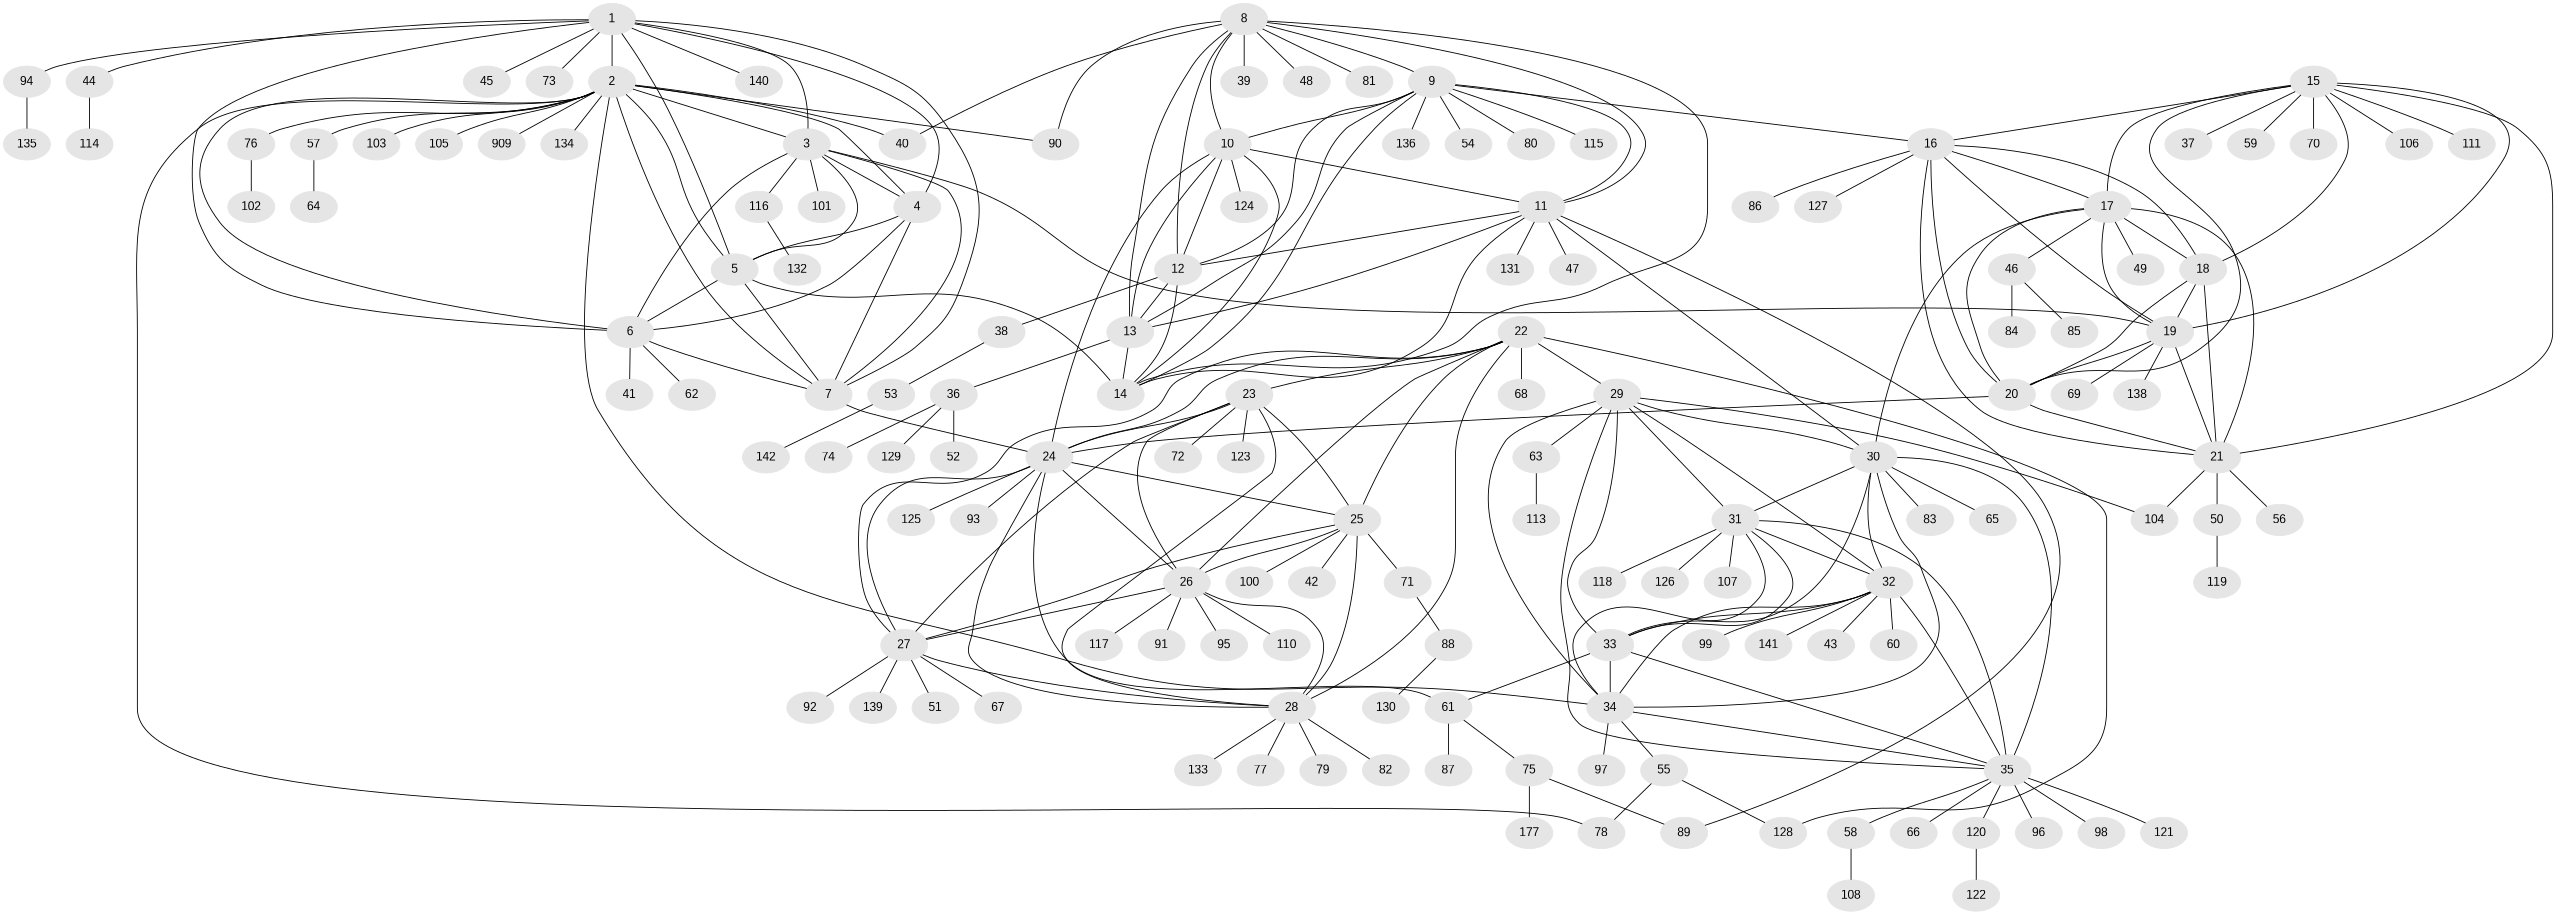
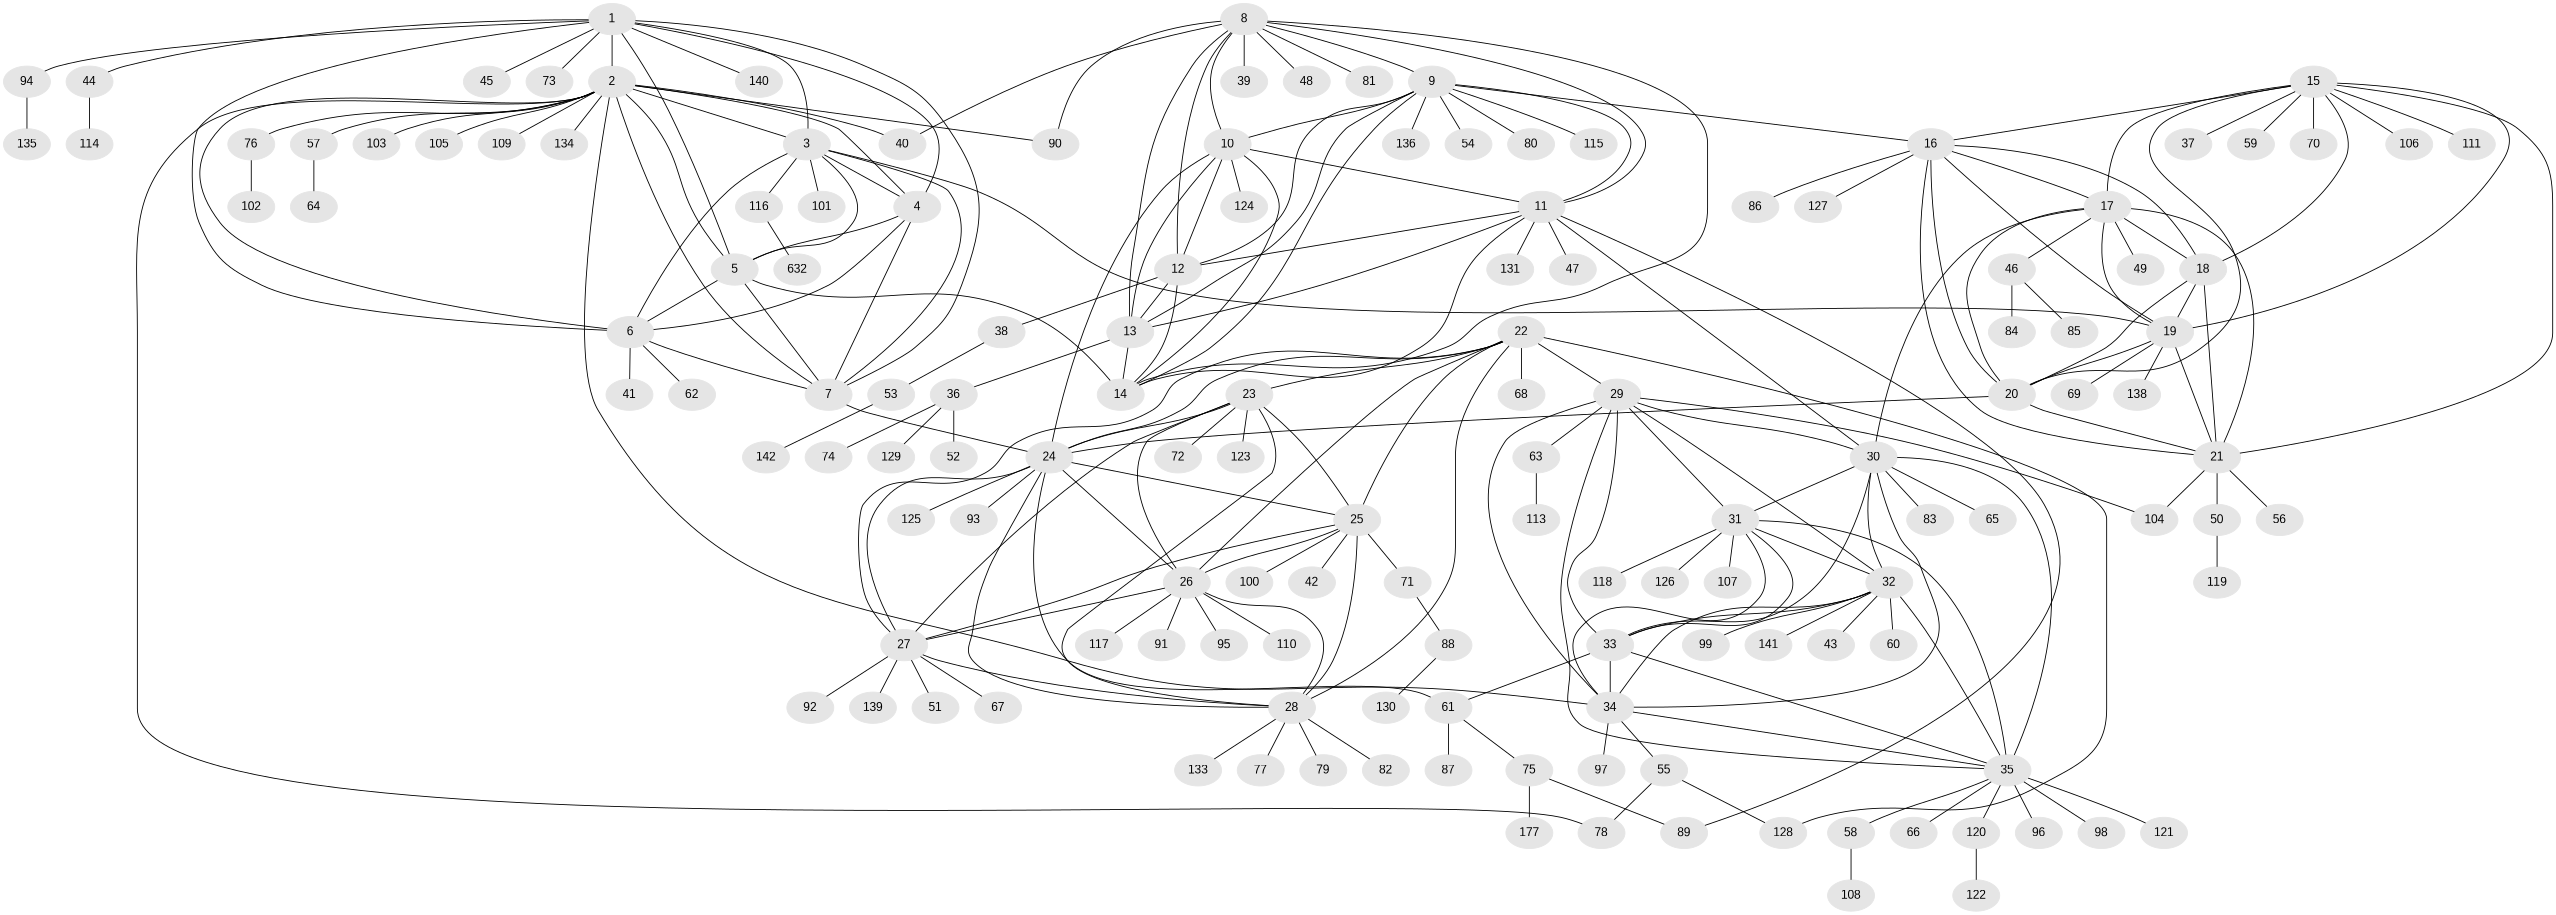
(502, 144) -> (502, 144)
(797, 270) -> (797, 270)
